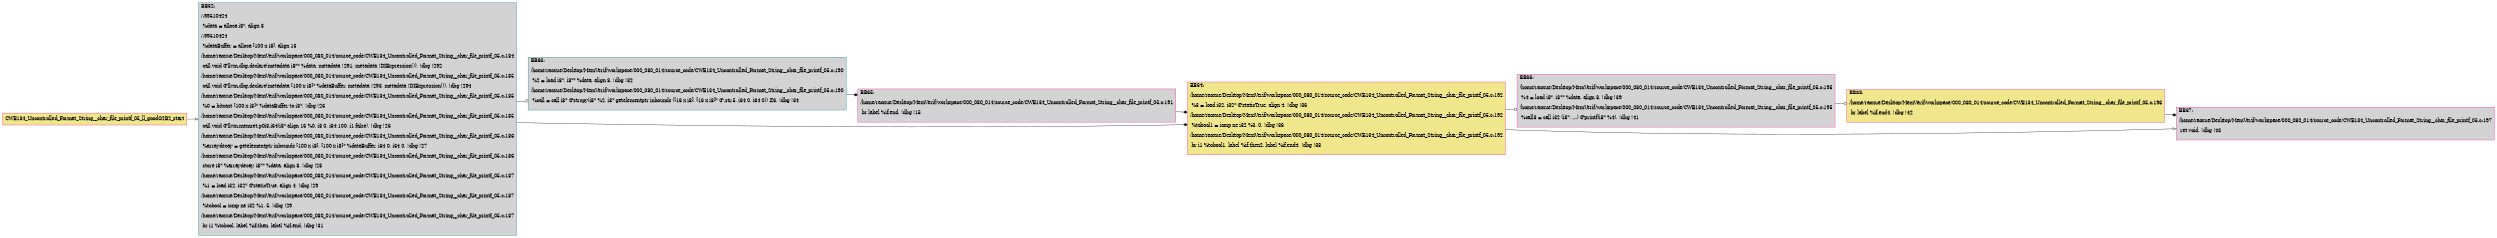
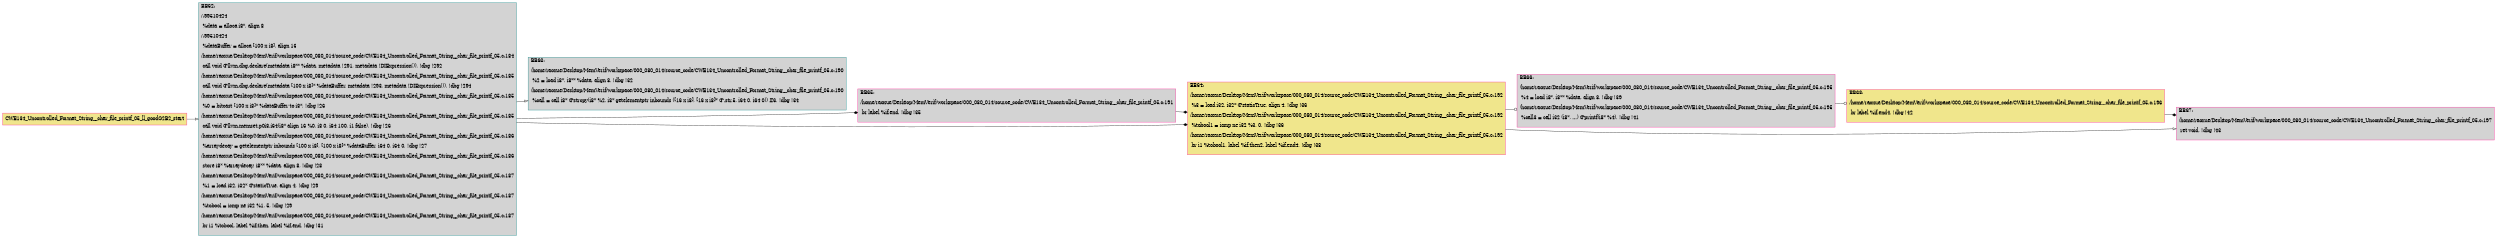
(850, 94) -> (685, 116)
(521, 101) -> (521, 101)
(891, 113) -> (891, 113)
